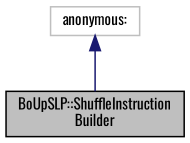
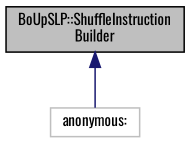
(95, 71) -> (95, 88)
